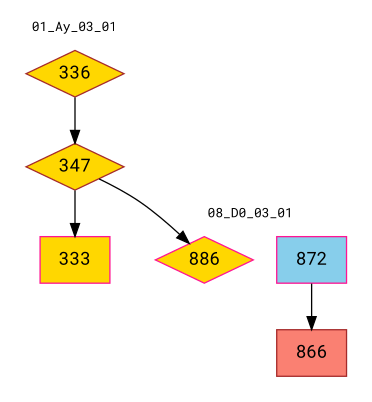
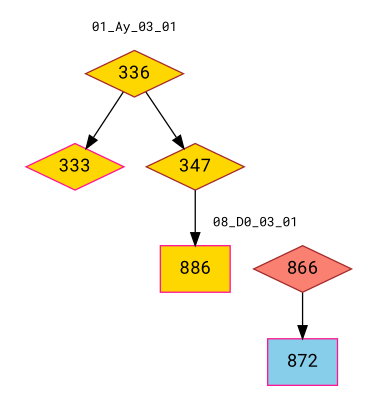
(75, 207) -> (108, 115)
(75, 260) -> (75, 167)
(204, 260) -> (195, 269)
(312, 300) -> (303, 309)
(312, 353) -> (303, 269)
